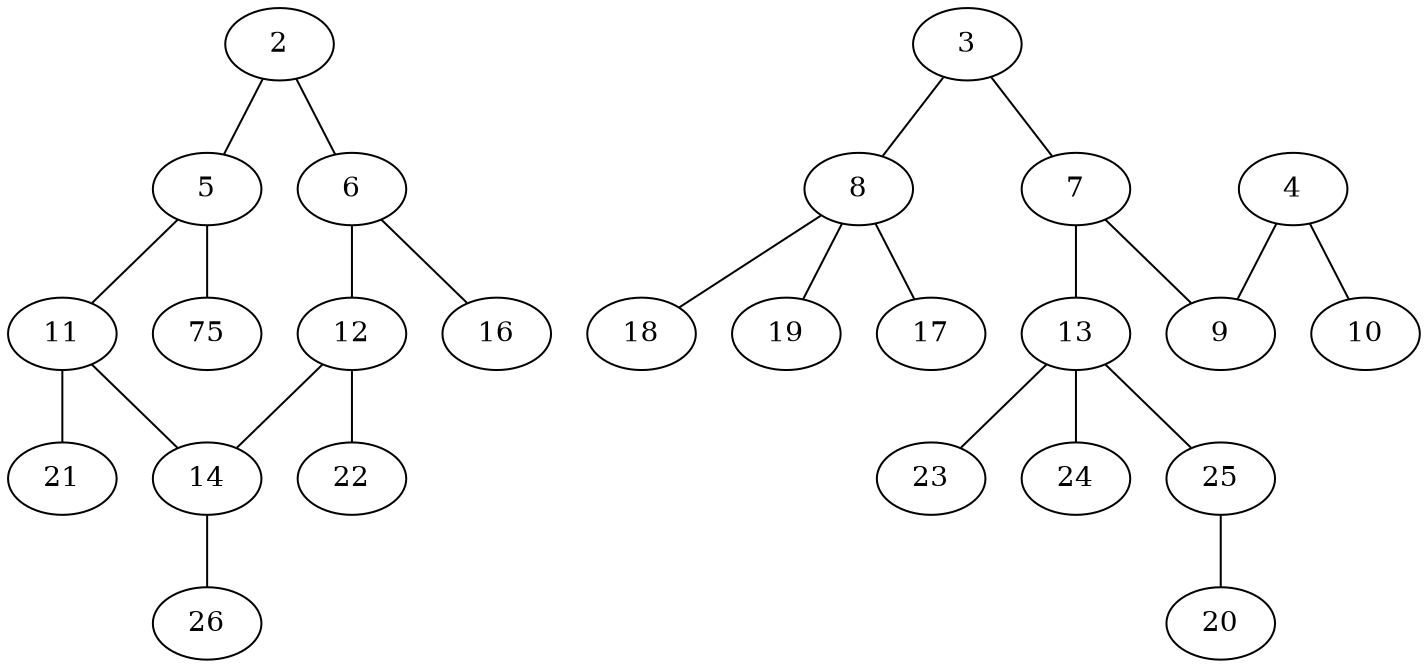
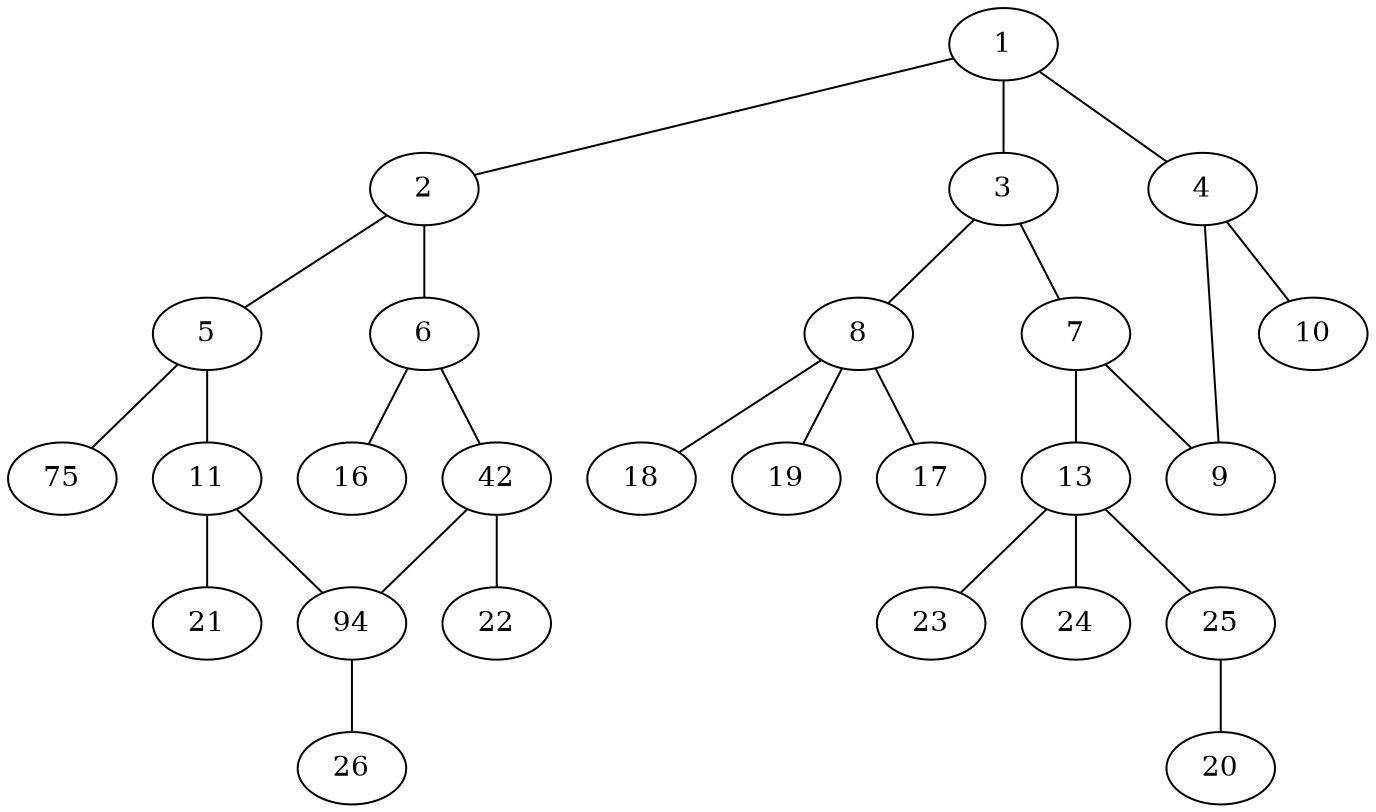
none -> (1004, 44)
(352, 334) -> (497, 479)
(207, 479) -> (352, 623)
